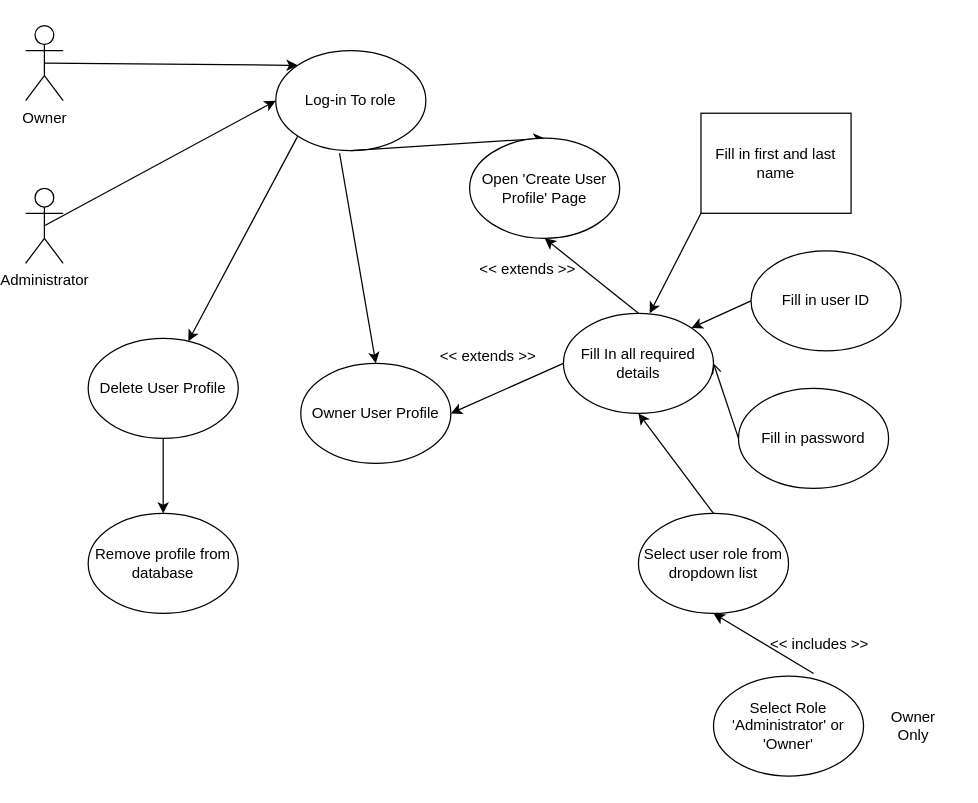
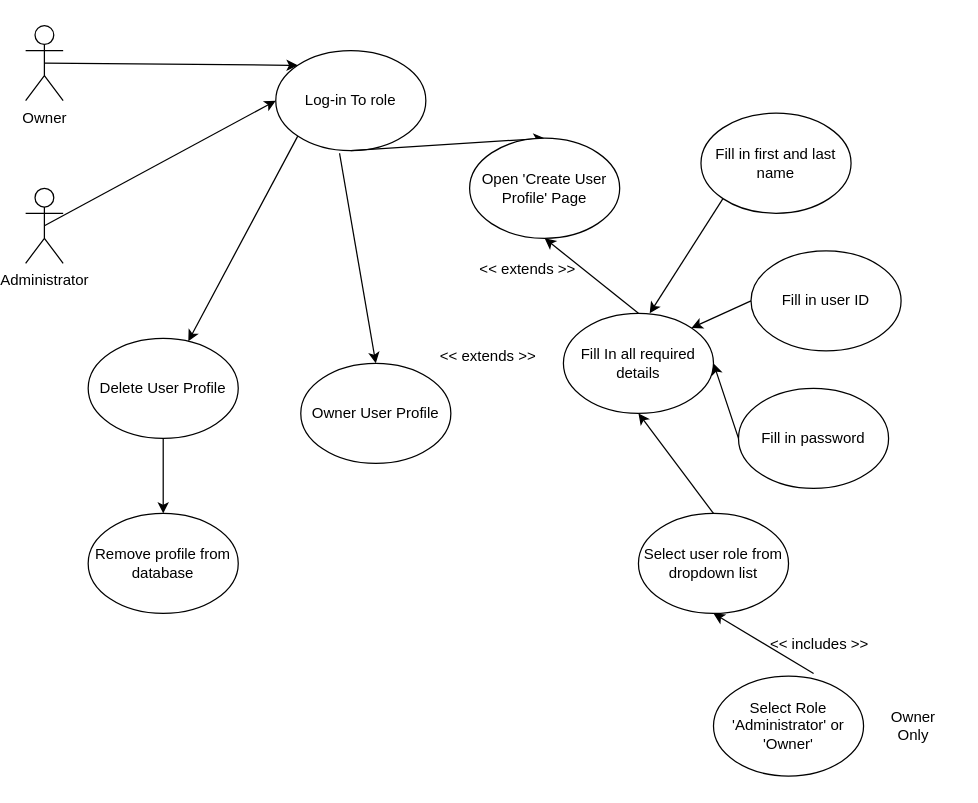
(776, 163) -> (776, 163)
(715, 370) -> (716, 372)
(511, 386) -> none
